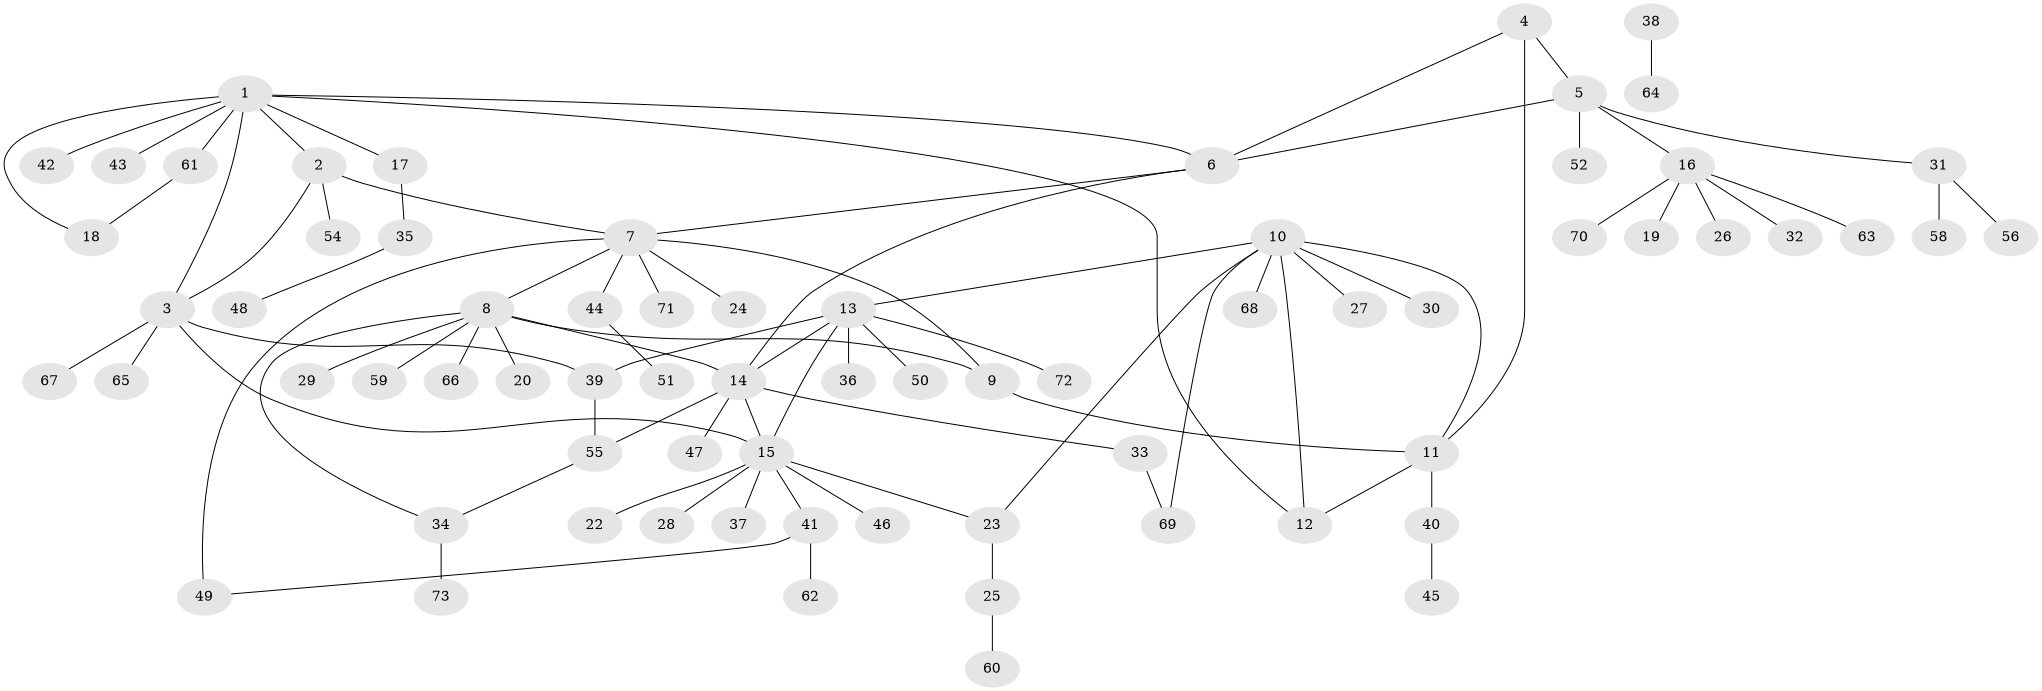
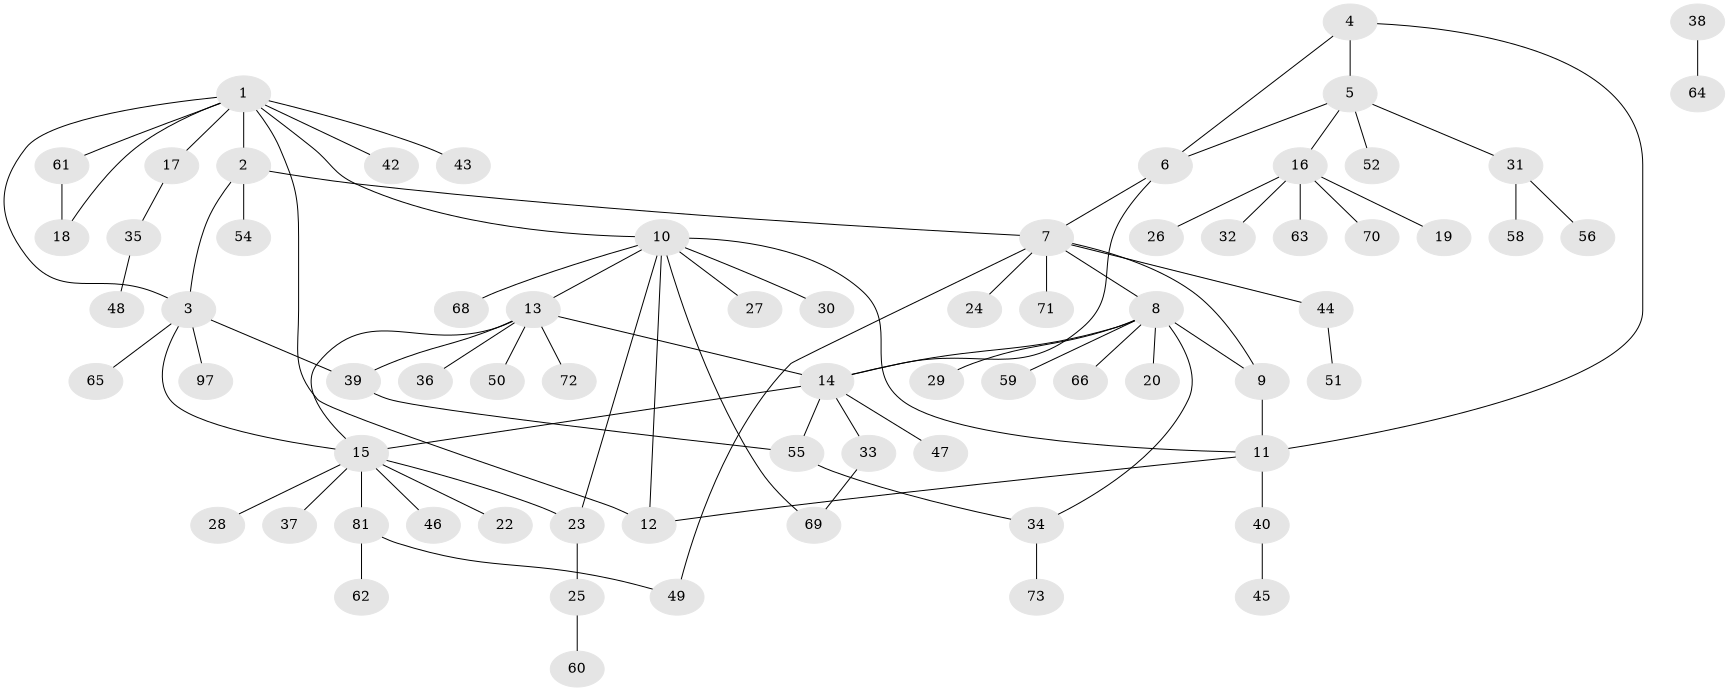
(733, 108) -> (433, 211)
(50, 381) -> (206, 381)
(811, 525) -> (362, 525)
